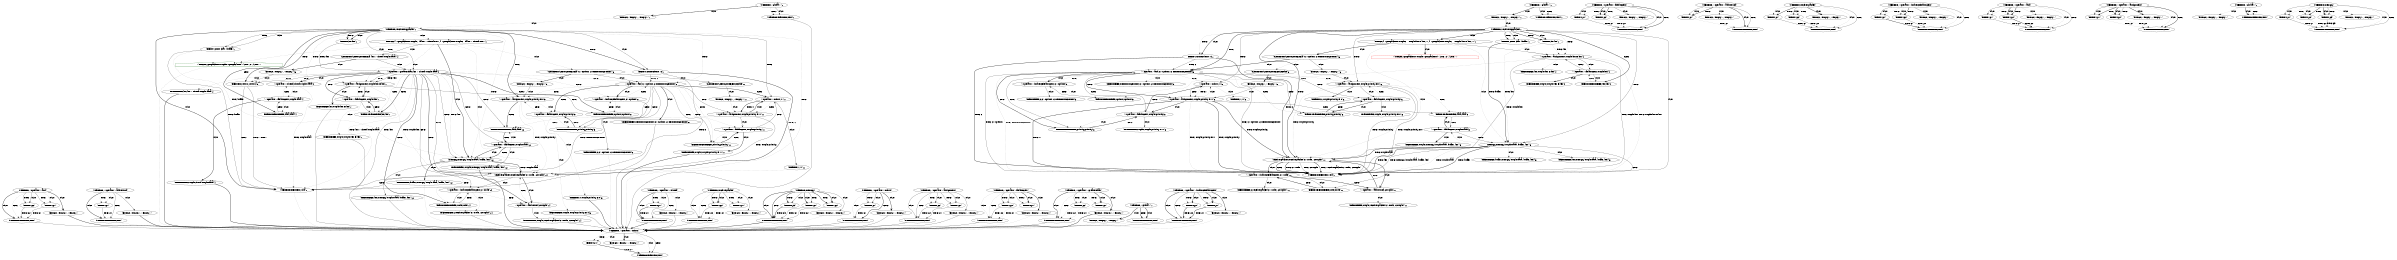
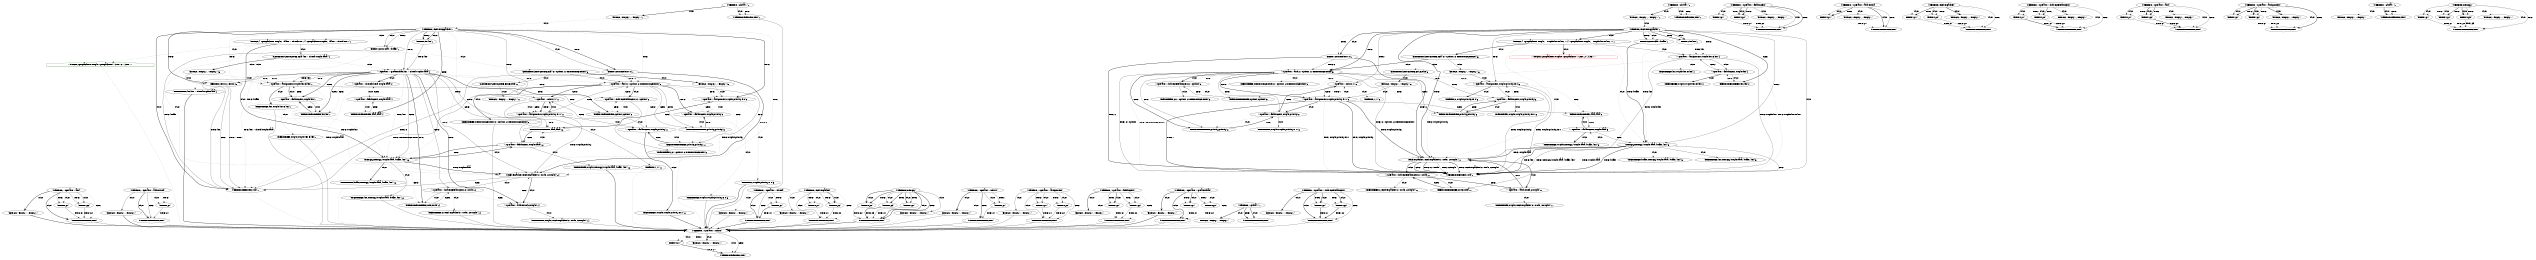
(390, 64) -> (352, 64)
(195, 183) -> none
